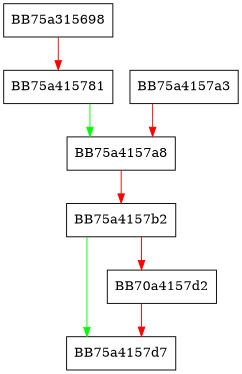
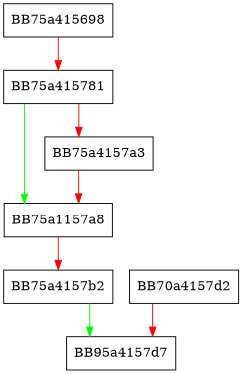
(58, 20) -> (58, 20)
none -> (79, 116)
(121, 154) -> (58, 220)
(142, 249) -> none
(121, 353) -> (121, 353)
